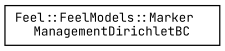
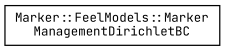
(112, 25) -> (112, 25)
